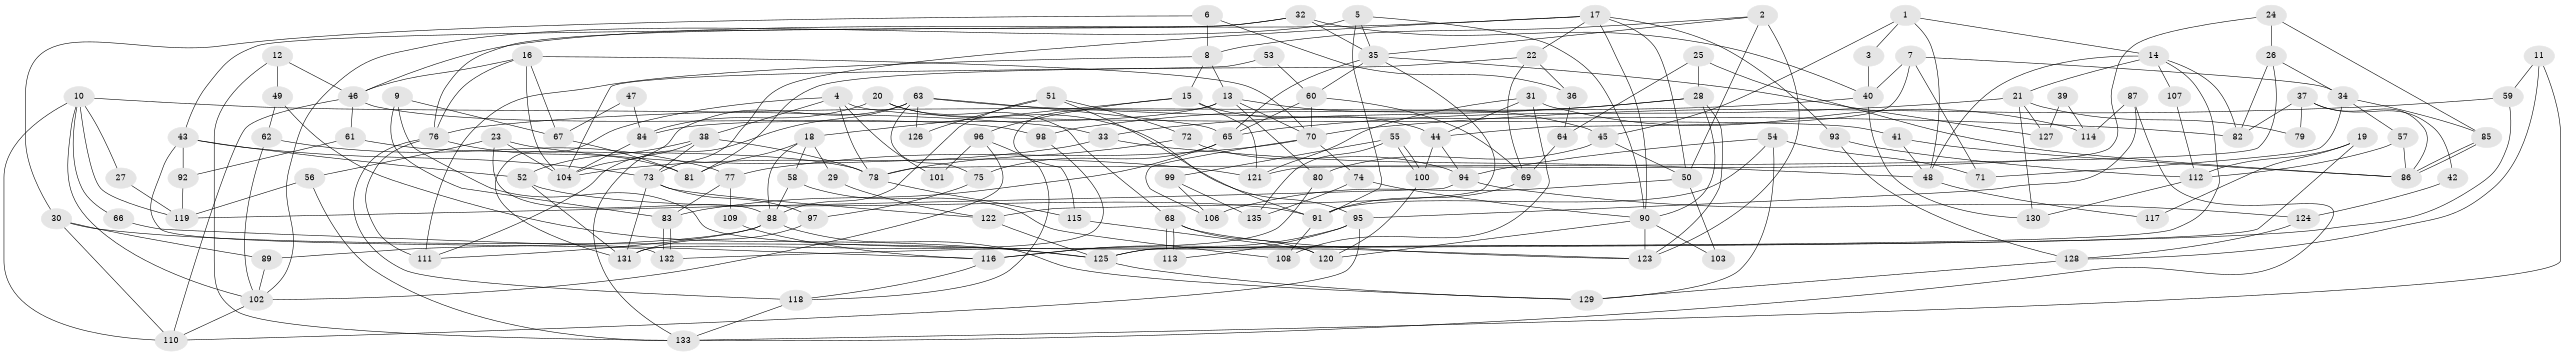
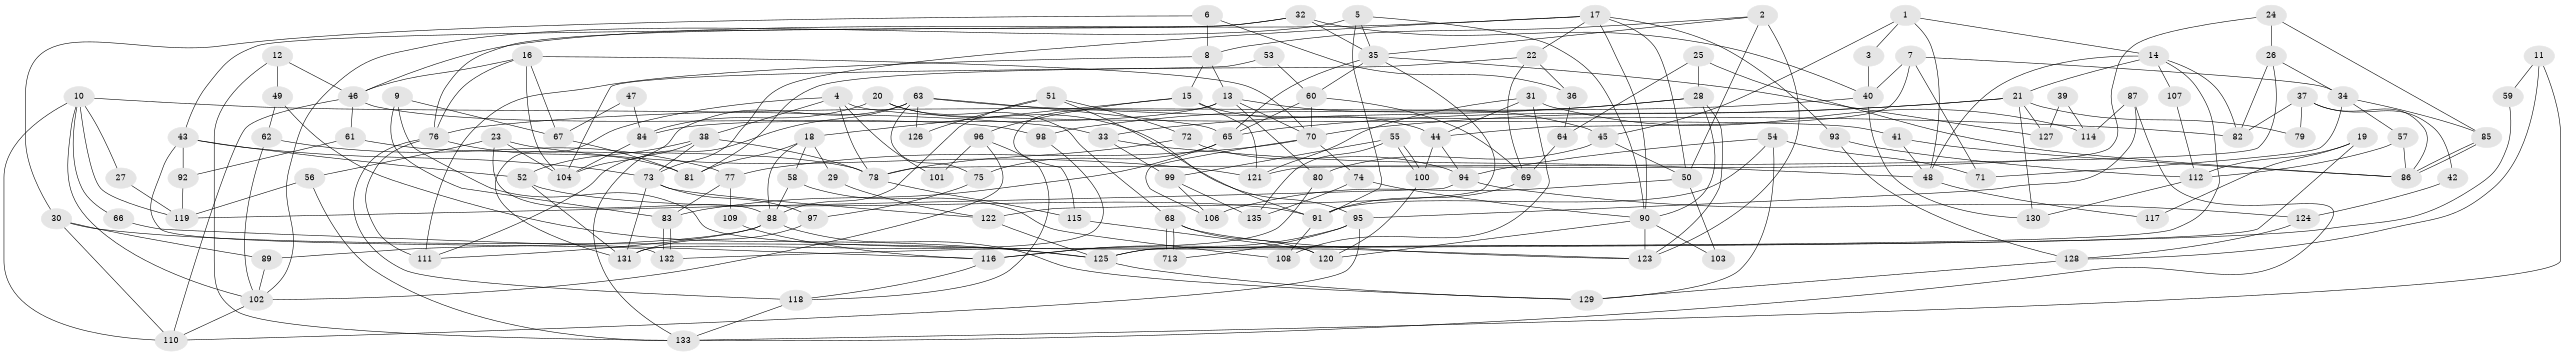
(2143, 112) -> (1664, 114)
(835, 160) -> (1126, 151)
(1170, 260) -> (1170, 260)
